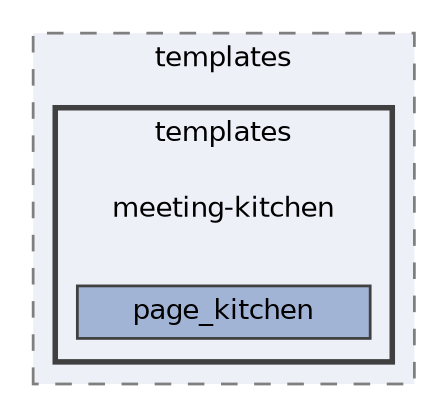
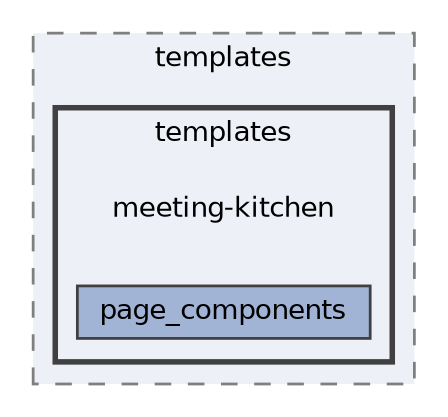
(224, 312) -> (224, 312)
